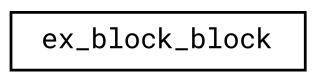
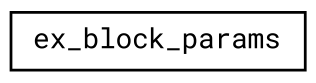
(158, 41) -> (158, 41)
